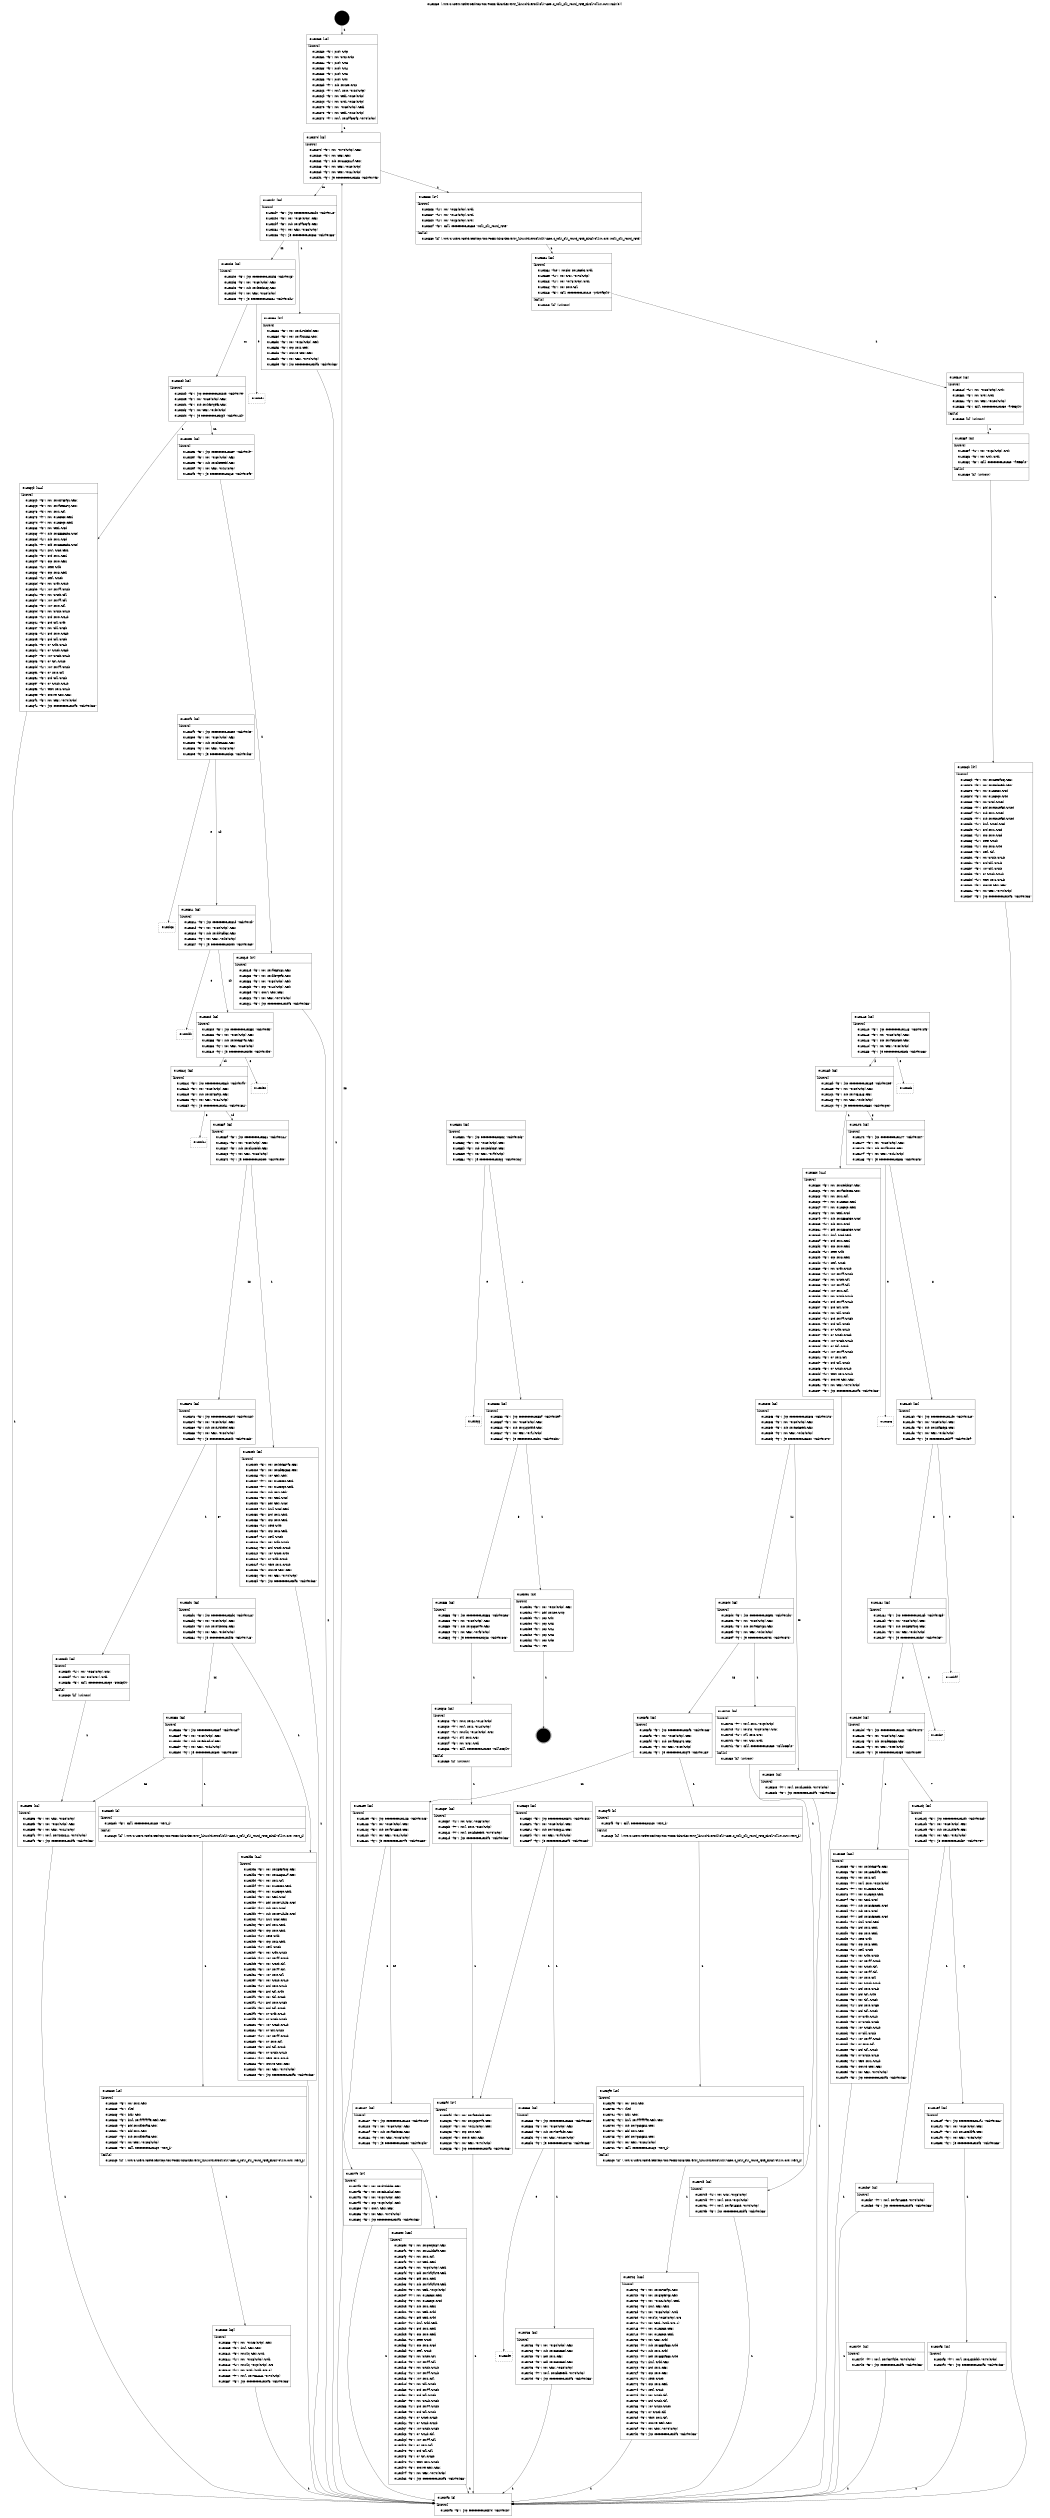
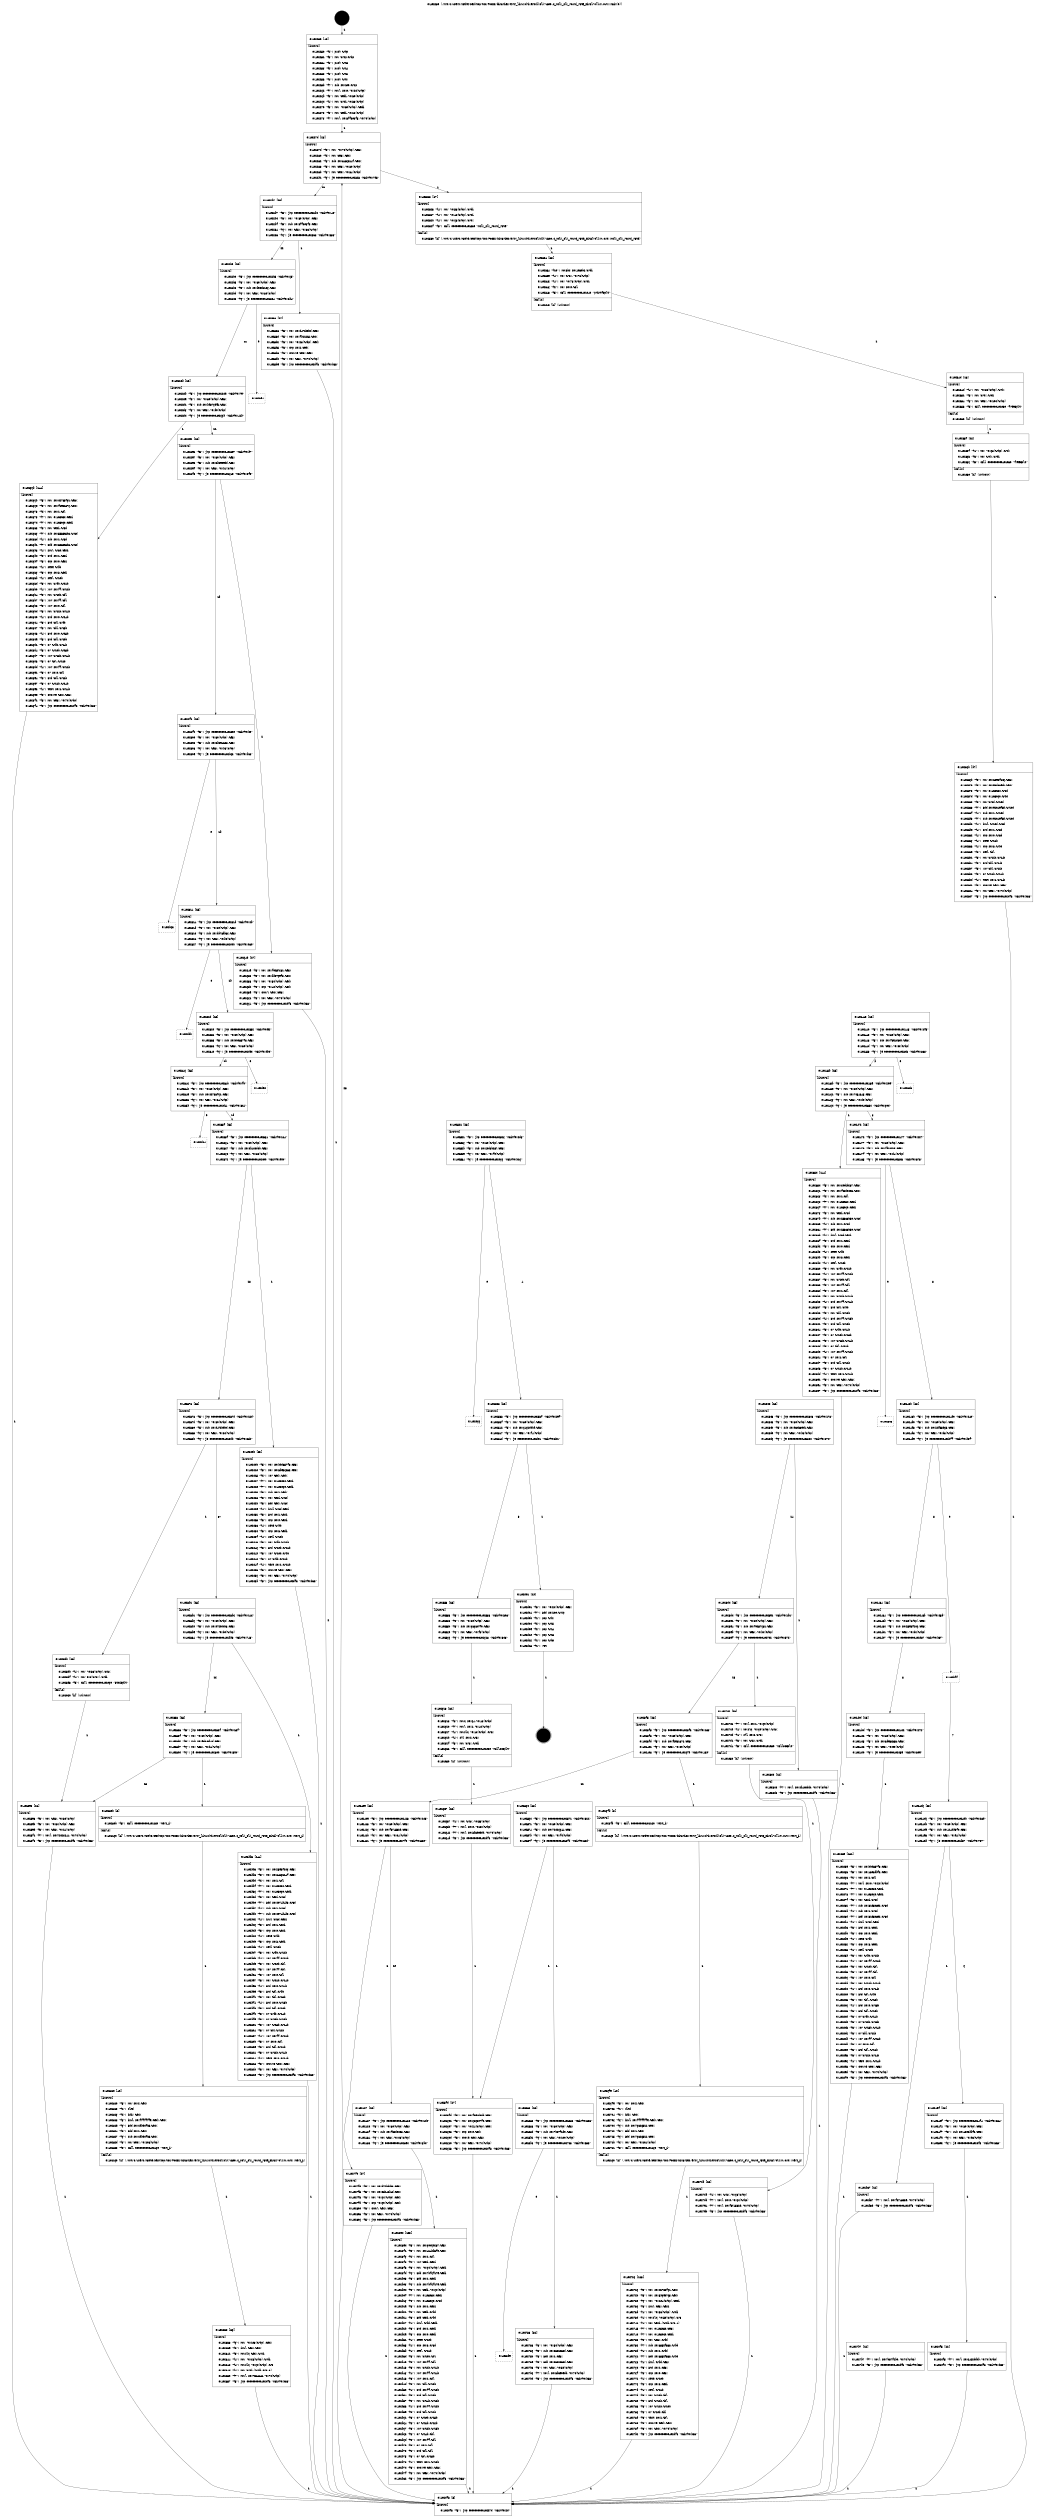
none -> (216, 596)
(798, 1621) -> (798, 1621)
(936, 1735) -> none
(916, 1779) -> (950, 1741)
